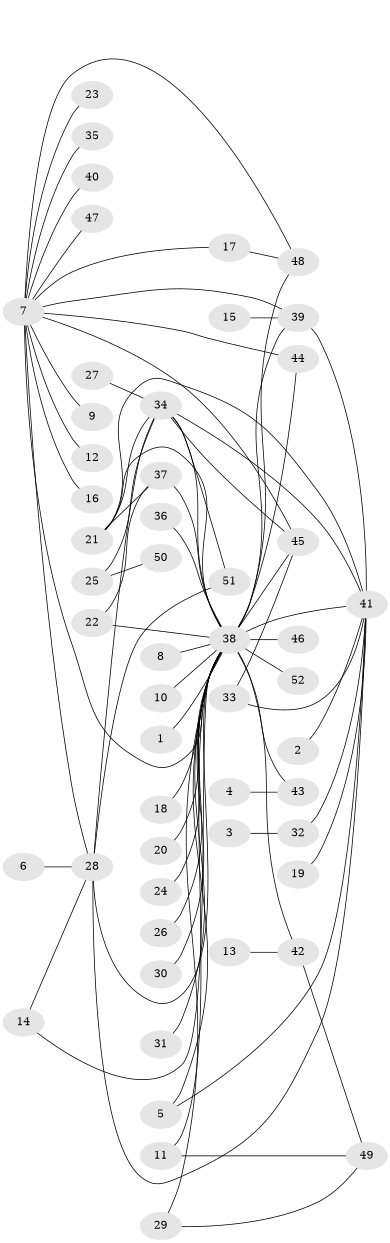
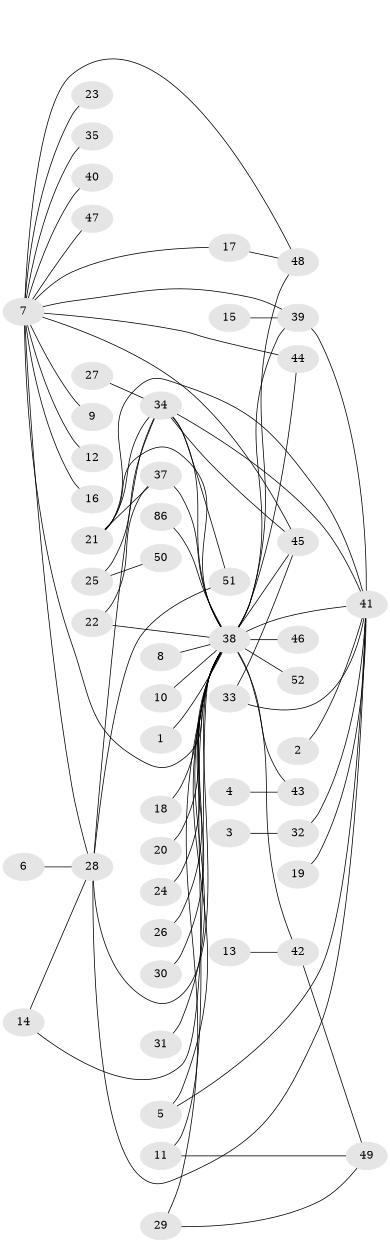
(161, 517) -> (161, 517)
